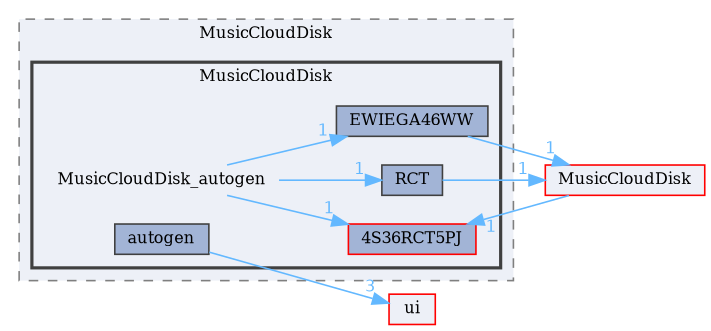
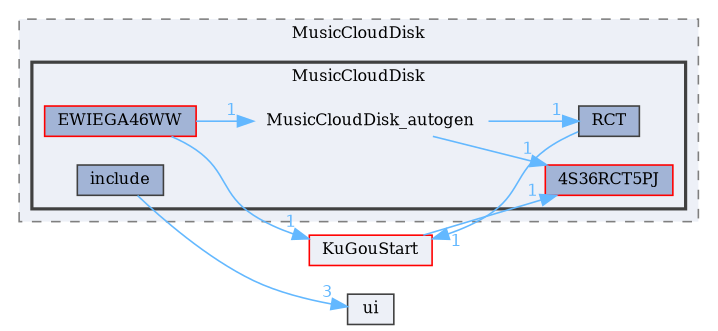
(412, 121) -> (120, 121)
(279, 153) -> (217, 121)
(625, 180) -> (371, 250)
(162, 239) -> (120, 180)
(412, 309) -> (371, 309)
